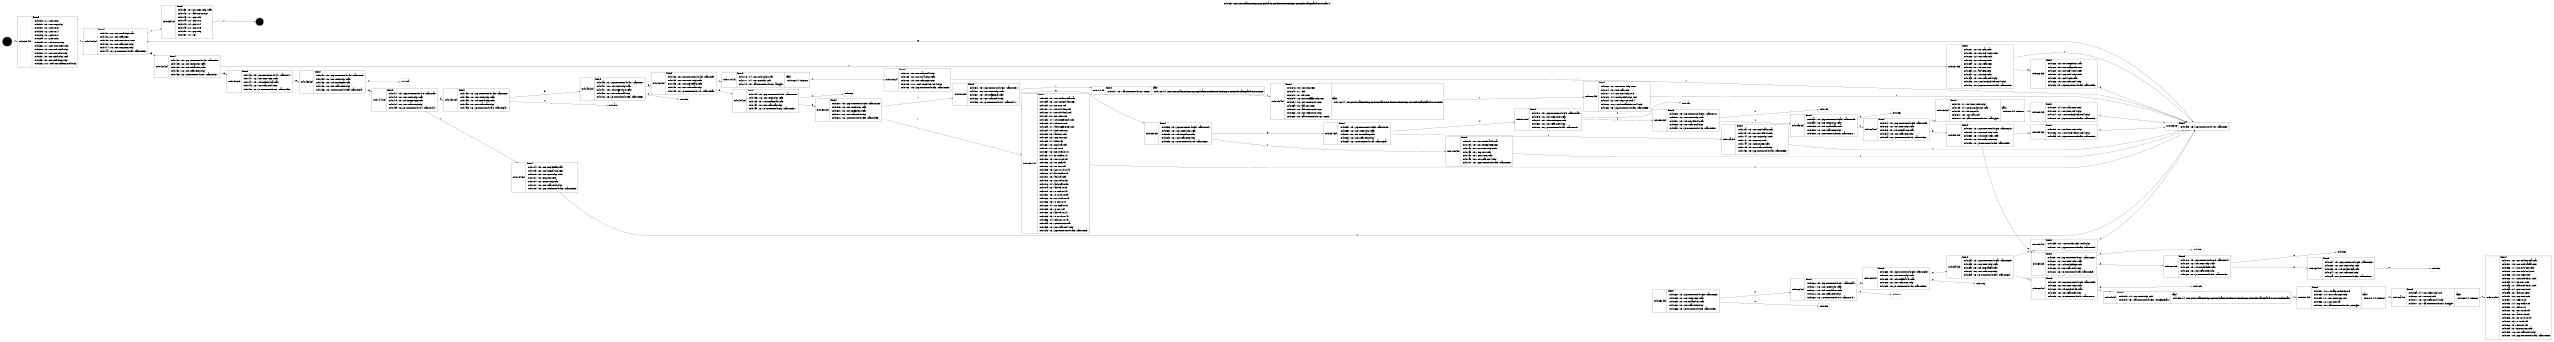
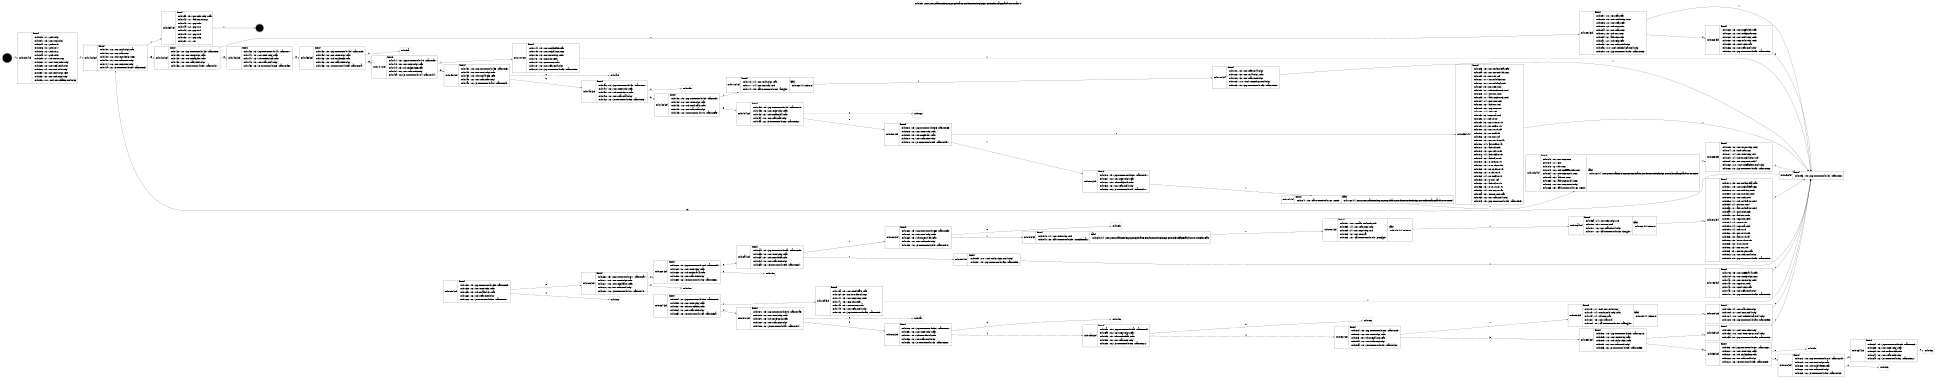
(1178, 134) -> none
none -> (1788, 190)
